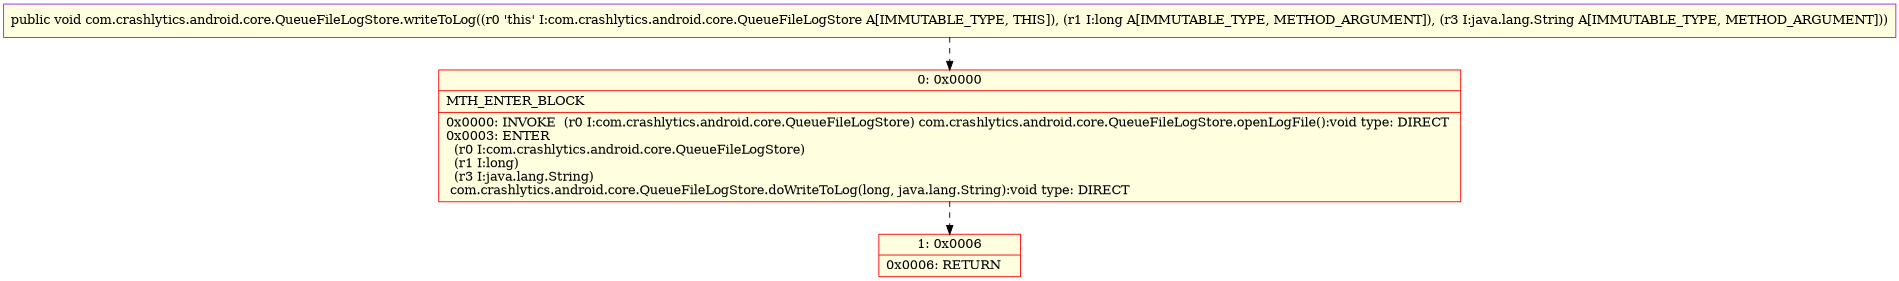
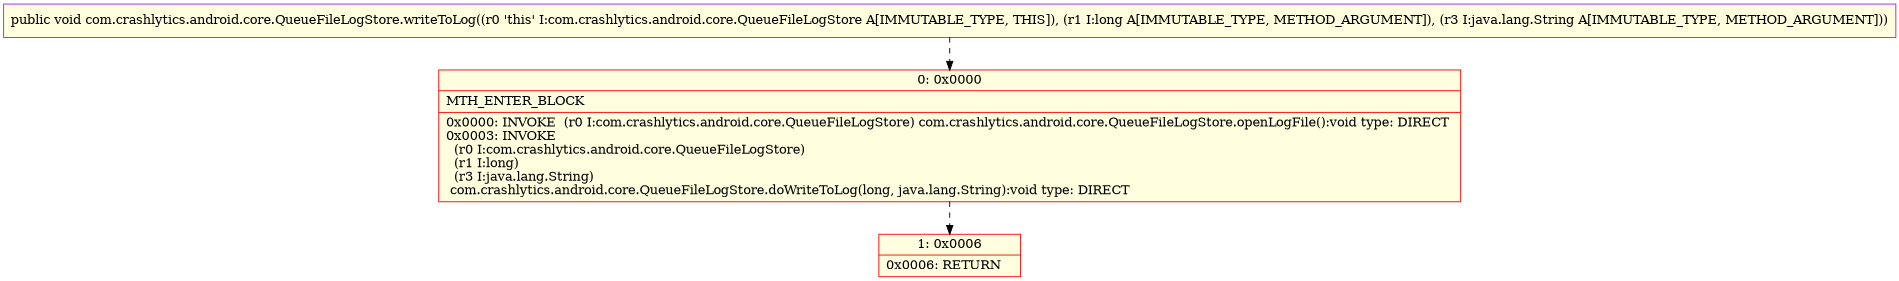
(502, 136) -> (505, 136)
